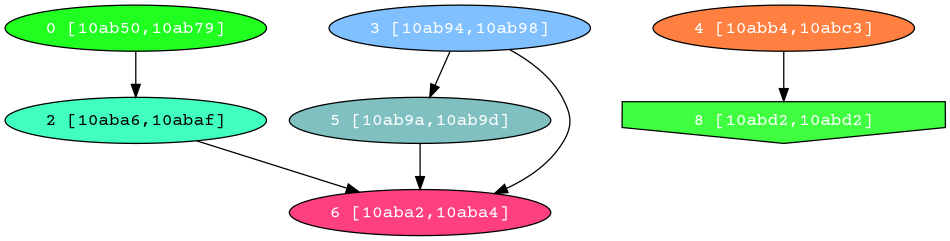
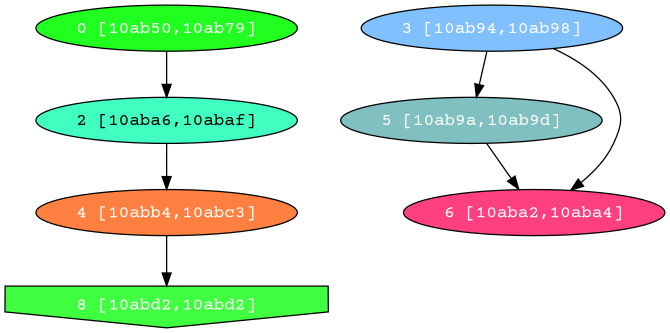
(272, 164) -> (167, 160)
